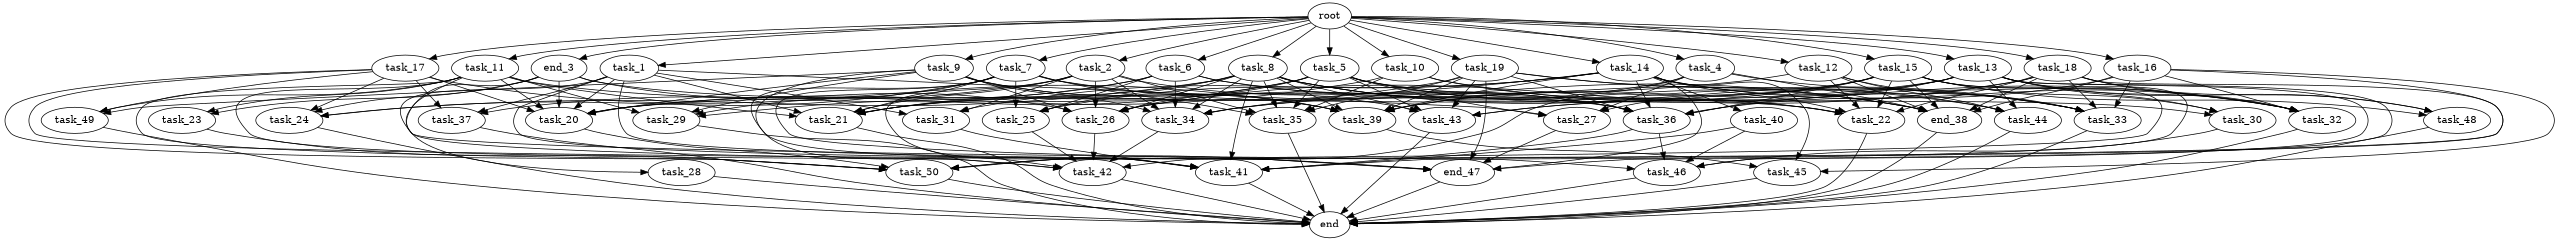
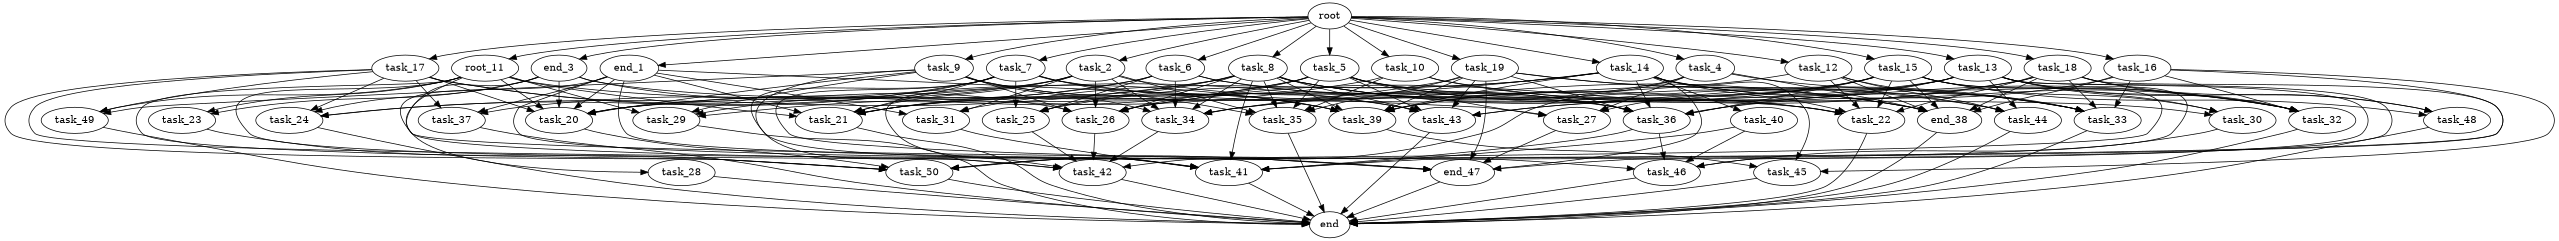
(485, 68) -> (485, 68)
(629, 68) -> (629, 68)
none -> (920, 95)
